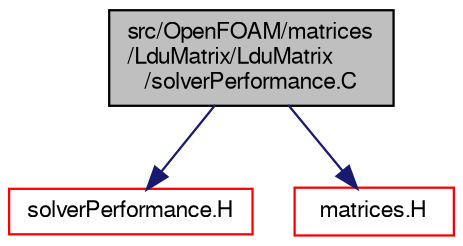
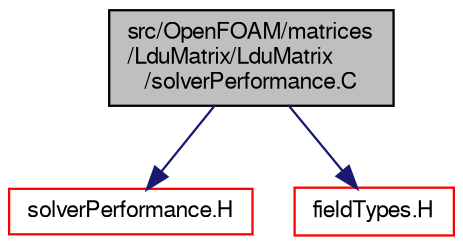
(374, 212) -> (374, 212)
